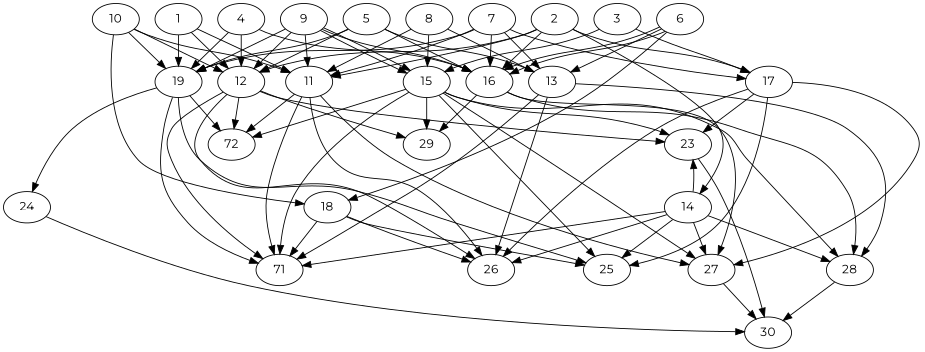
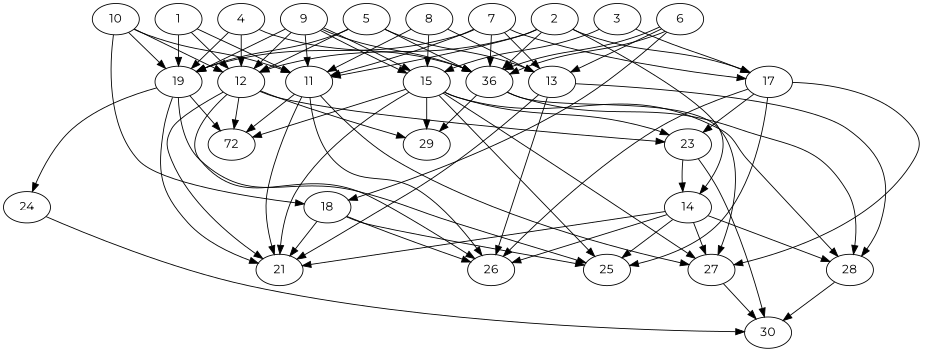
(489, 82) -> (489, 82)
(694, 180) -> (682, 171)
(280, 270) -> (280, 270)
